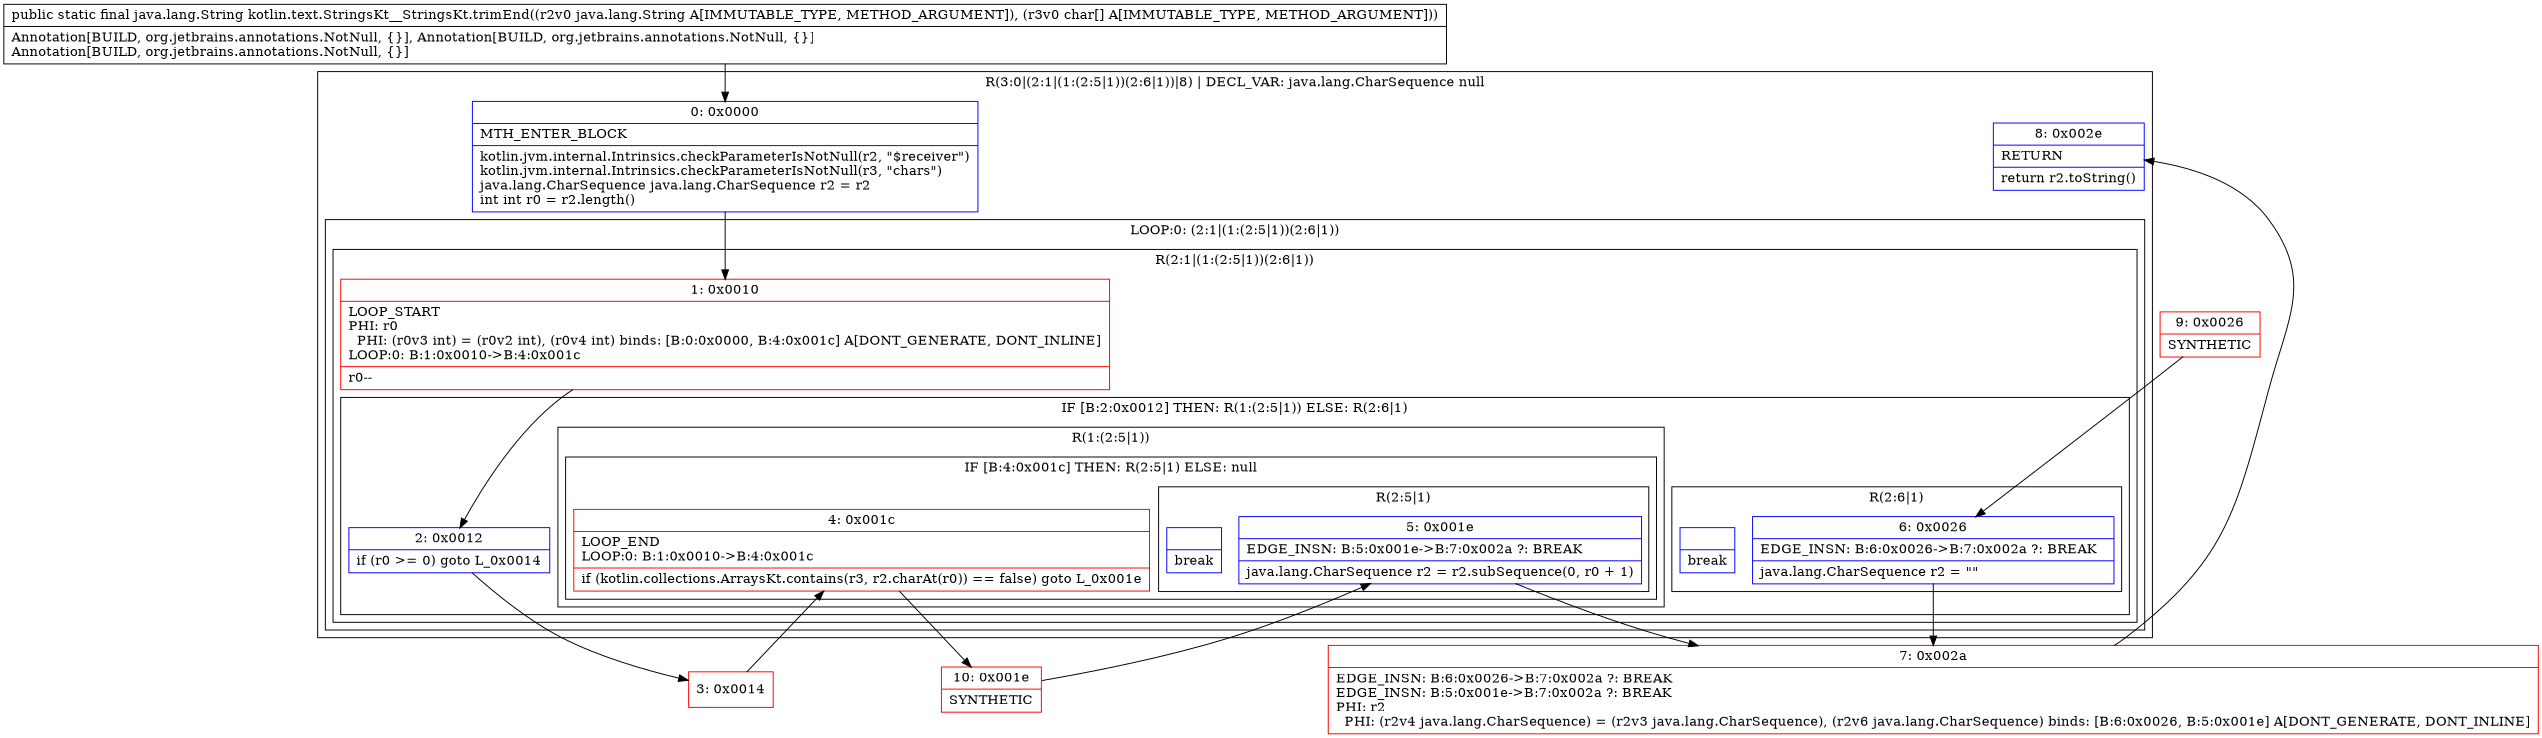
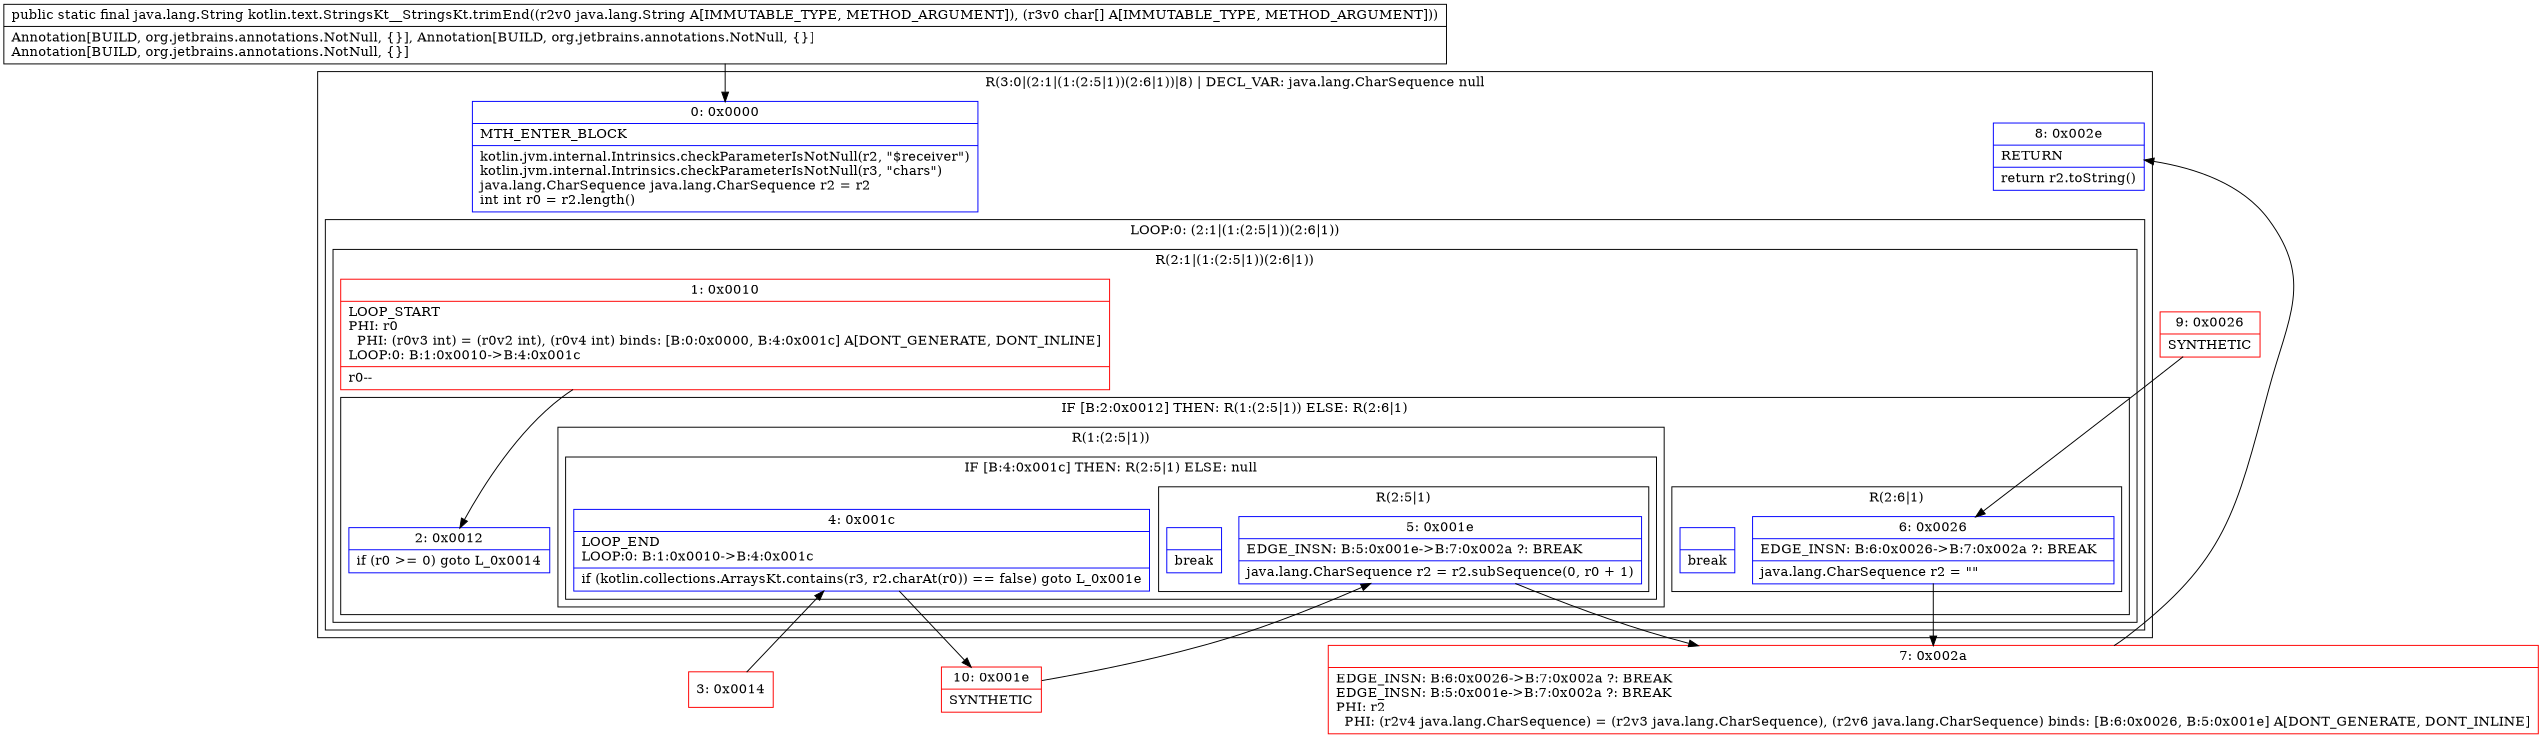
(725, 241) -> none
(862, 550) -> (862, 550)
(578, 645) -> none
